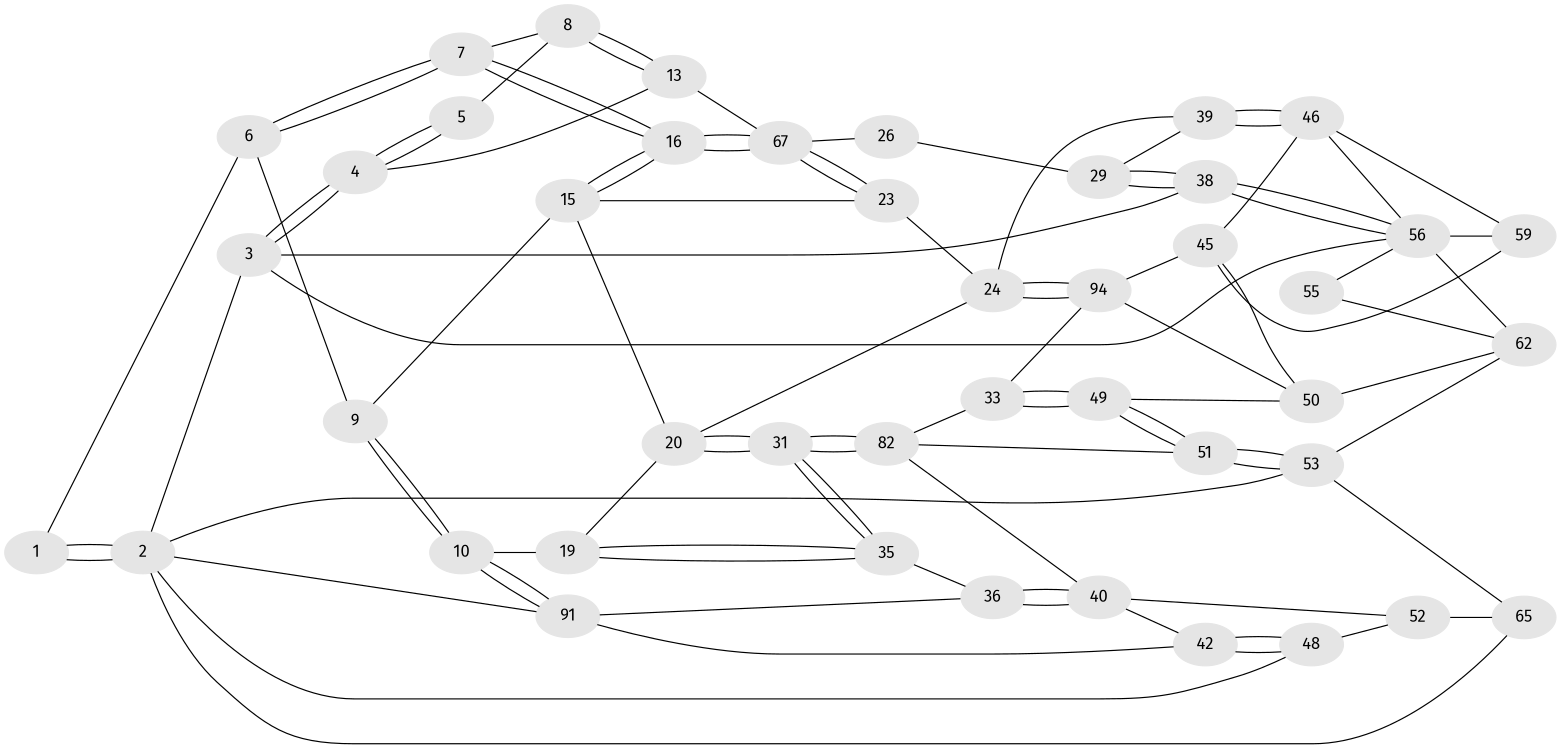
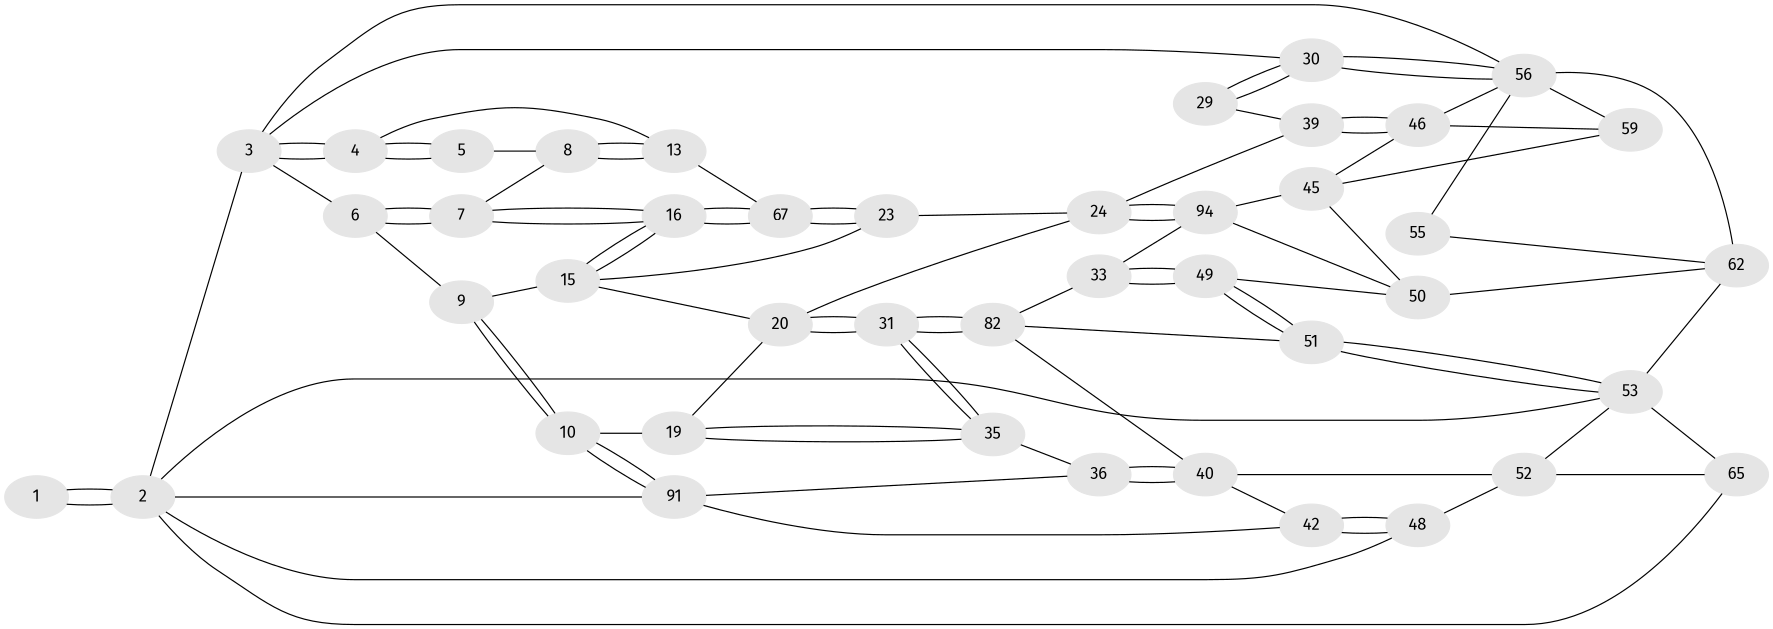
(887, 137) -> none
(1205, 182) -> (1312, 60)
(143, 345) -> (302, 184)
none -> (1577, 433)
